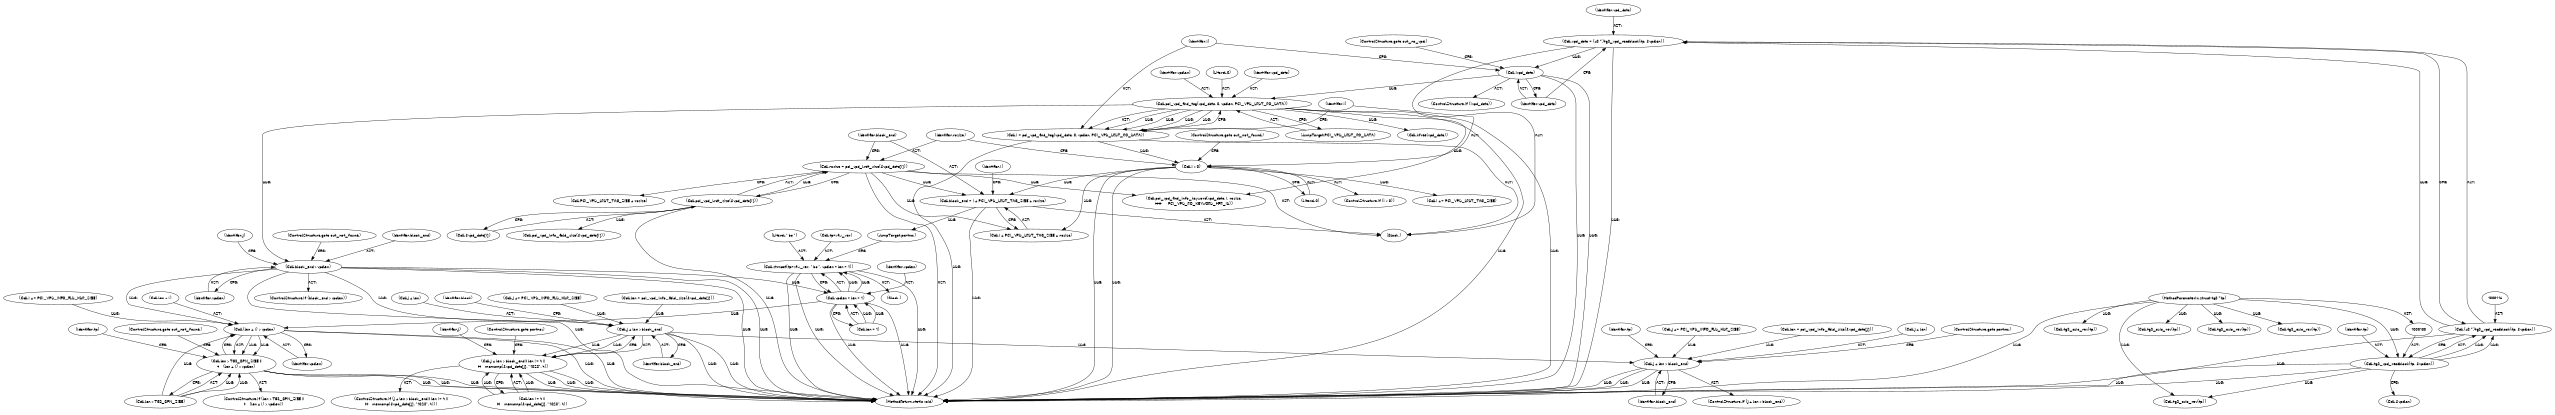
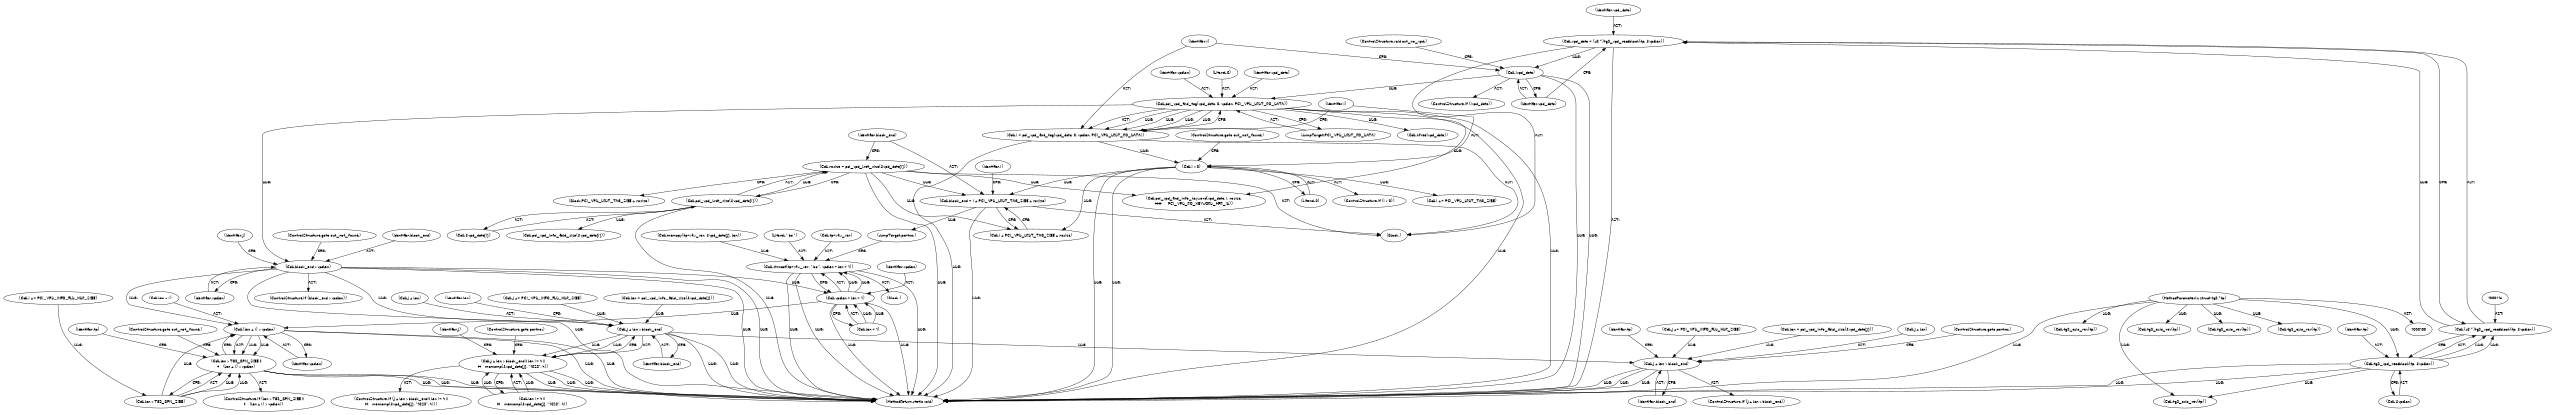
(1394, 41) -> (1394, 41)
(950, 135) -> none
(609, 201) -> (609, 201)
(519, 220) -> (519, 220)
(1027, 220) -> (1027, 220)
(1616, 220) -> (1616, 220)
none -> (699, 236)
(943, 282) -> (943, 282)
(458, 298) -> (458, 298)
(150, 321) -> (87, 360)
(2410, 345) -> (2400, 385)
(2080, 382) -> none
